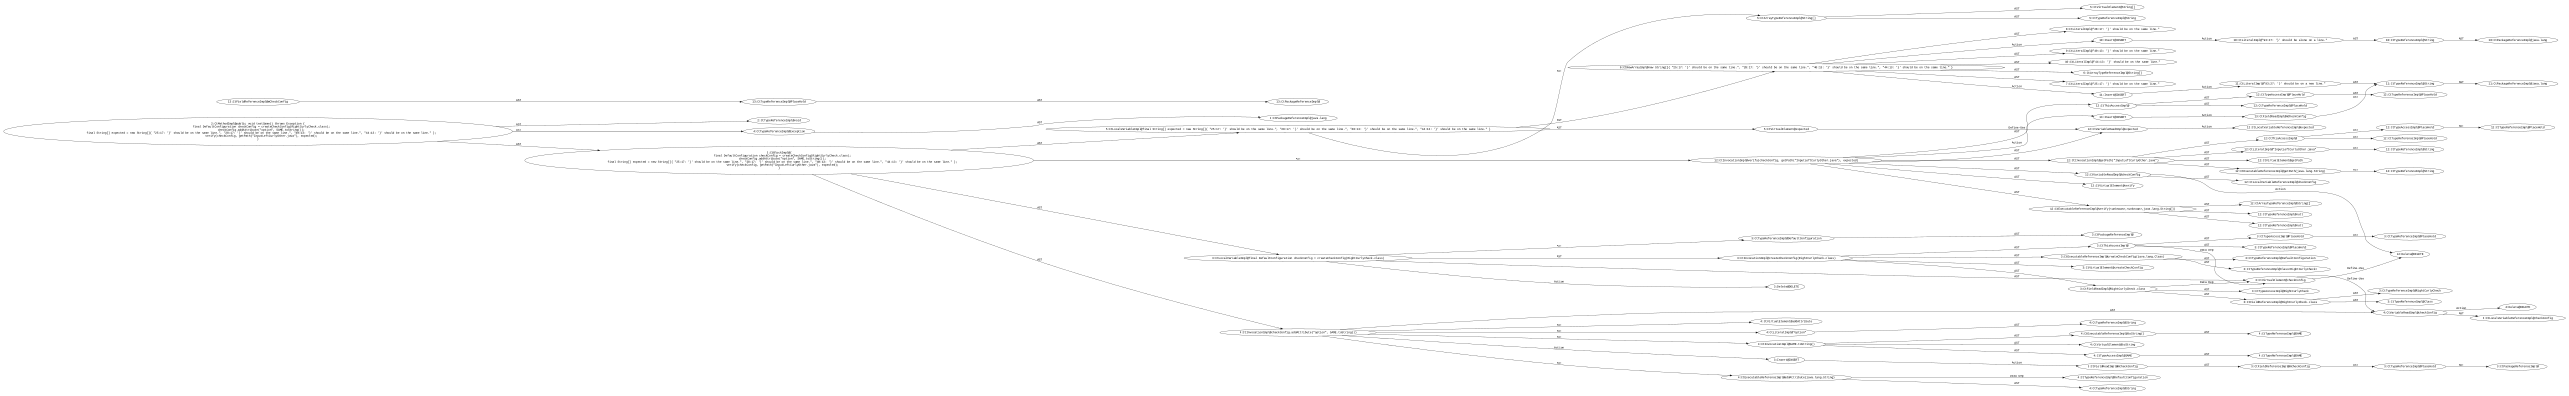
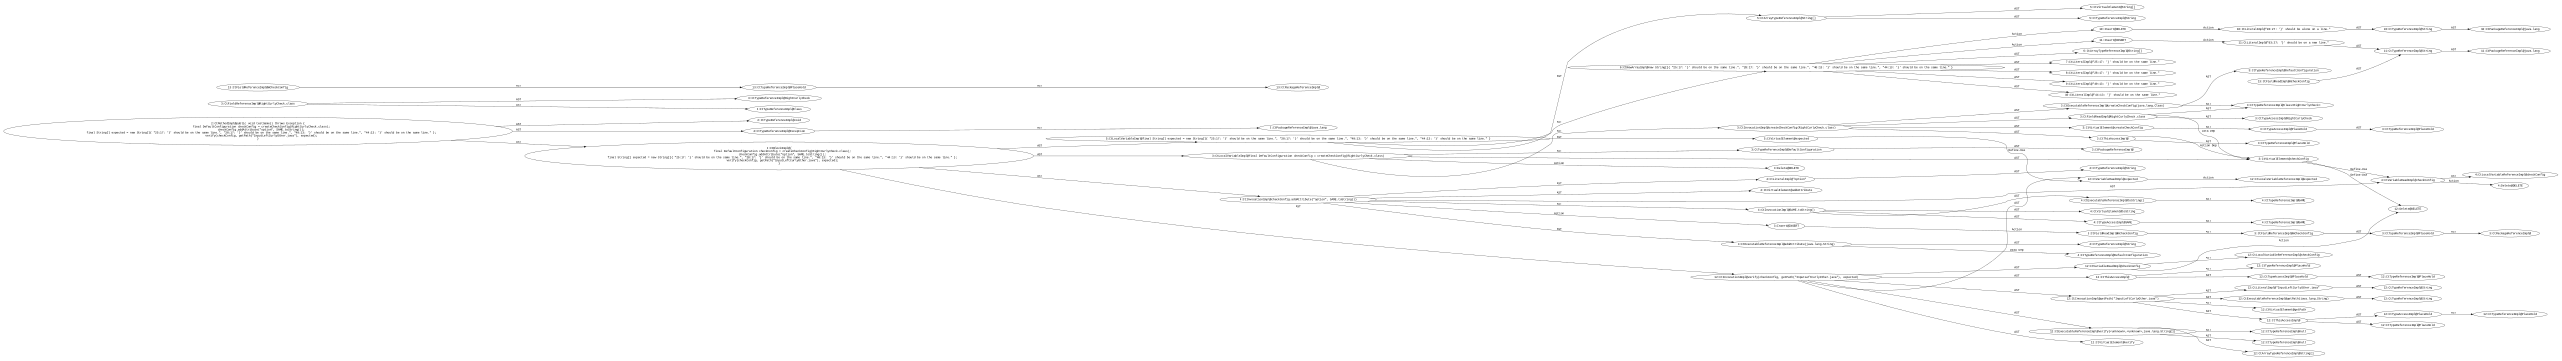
(2113, 40) -> (2113, 29)
(2113, 117) -> none
(2192, 241) -> (2201, 129)
(2207, 250) -> (2208, 145)
(2195, 295) -> (2197, 111)
